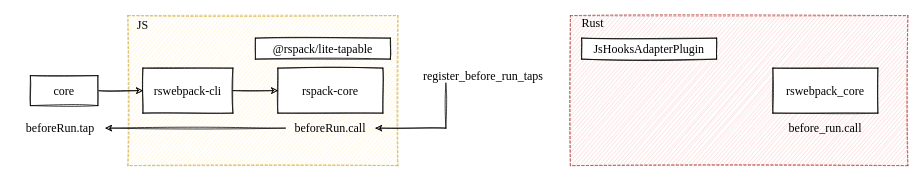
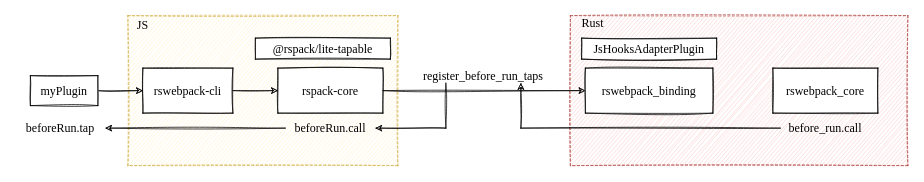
(64, 90) -> (64, 90)
none -> (483, 90)
none -> (649, 90)
none -> (525, 128)
